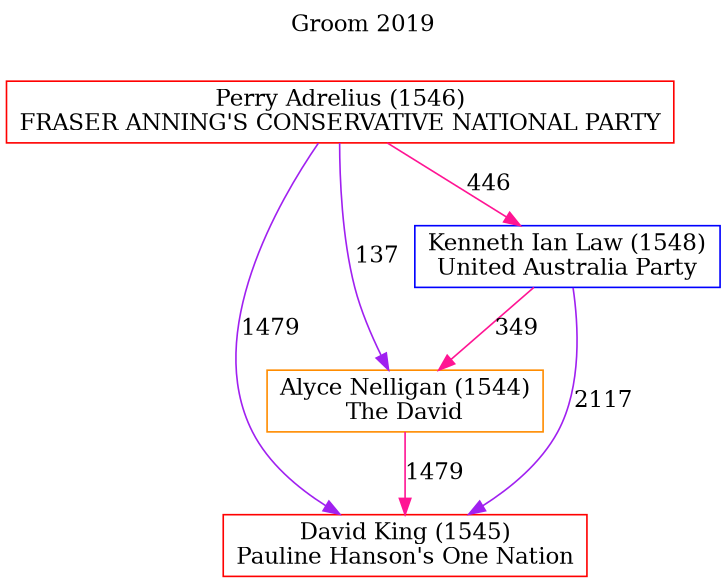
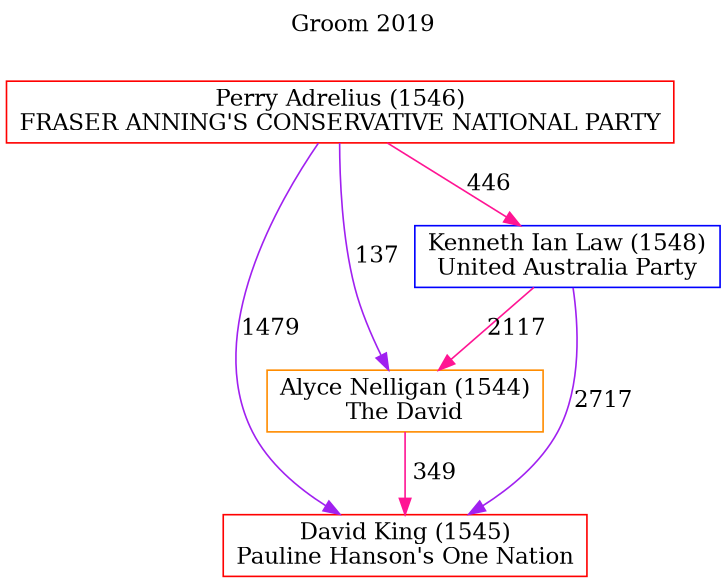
(517, 329) -> (517, 329)
(604, 401) -> (604, 401)
(435, 473) -> (435, 473)
